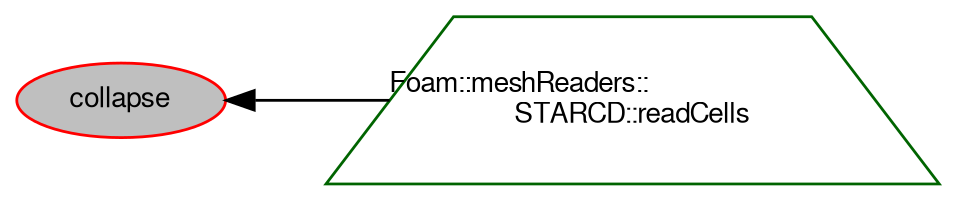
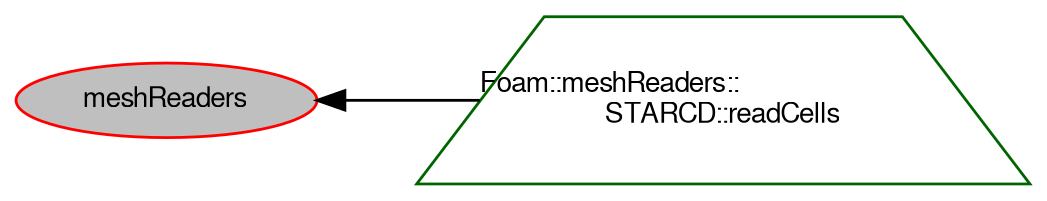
(121, 100) -> (167, 100)
